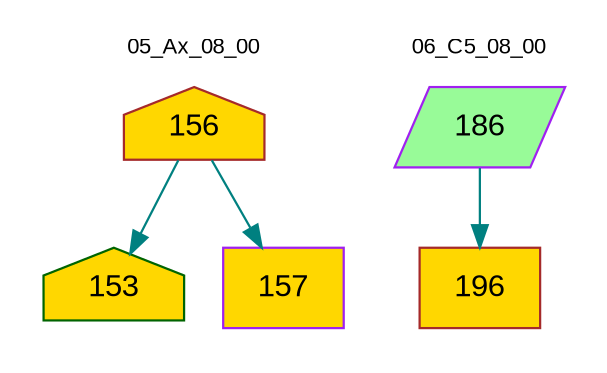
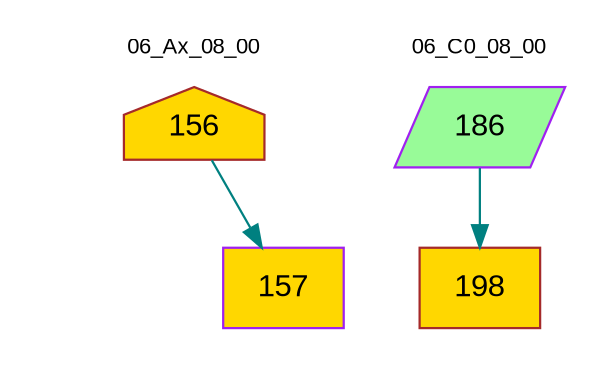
(194, 48) -> (194, 48)
(480, 48) -> (480, 48)
(114, 288) -> none
(480, 288) -> (480, 288)
